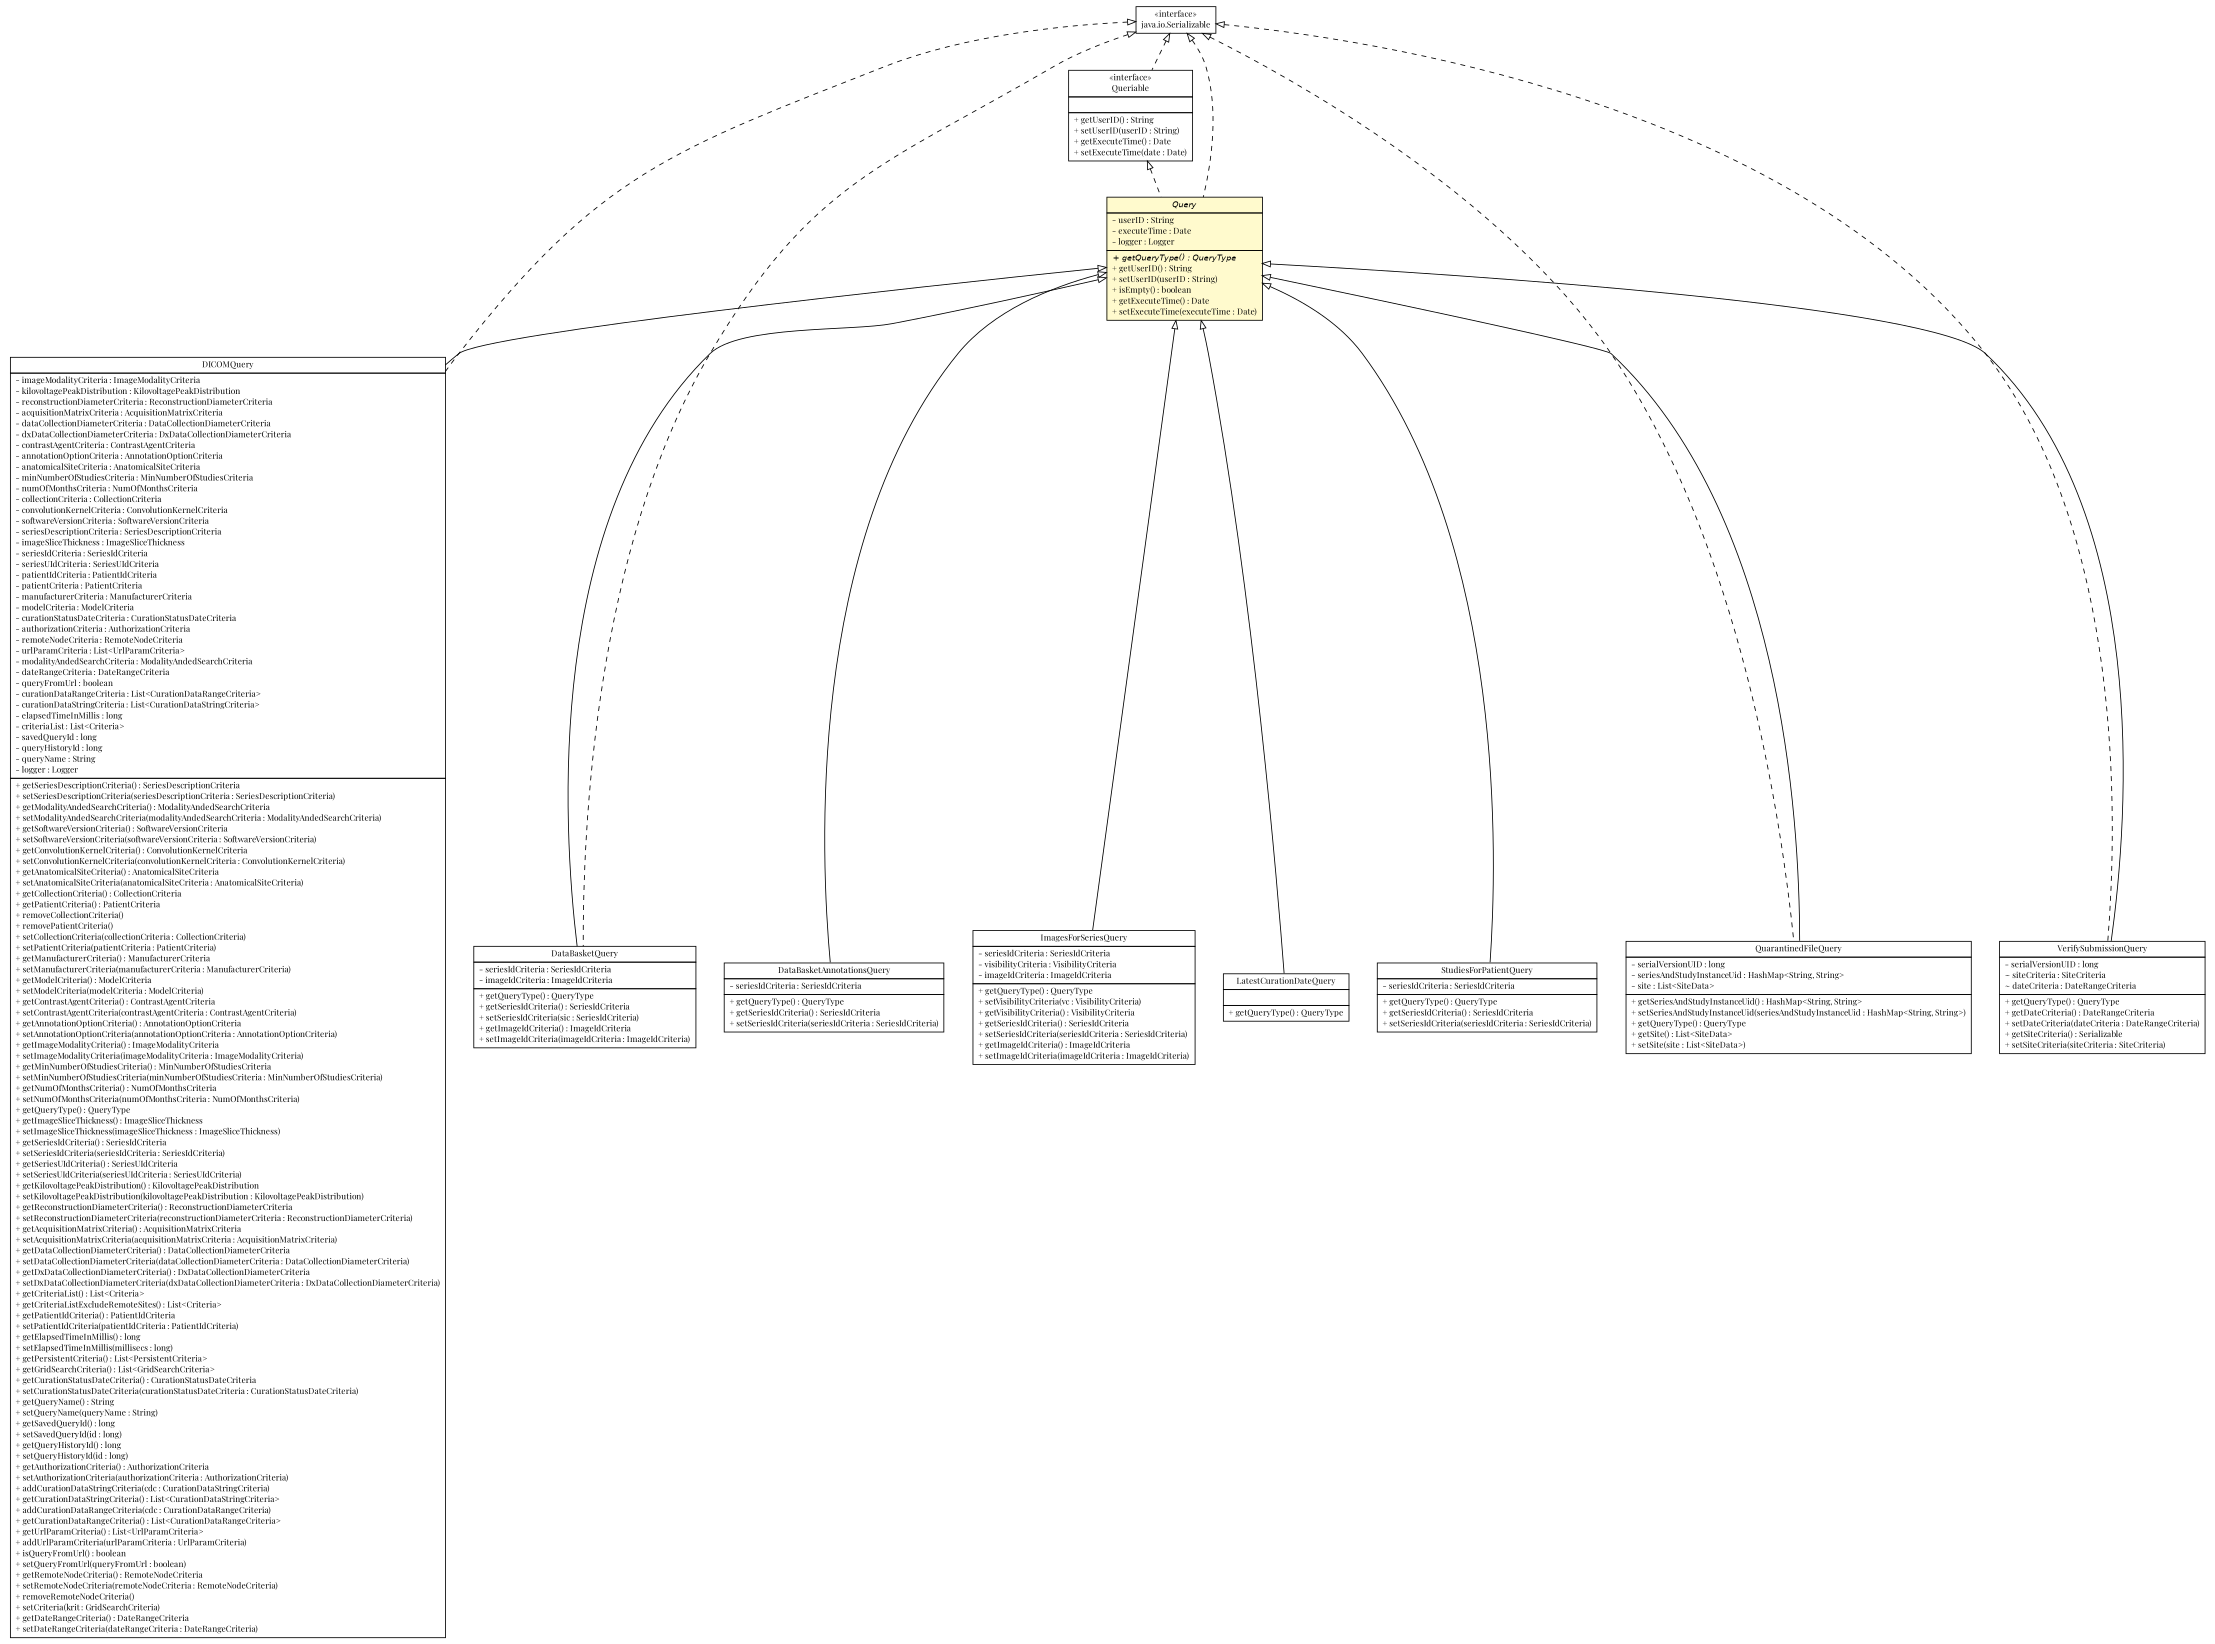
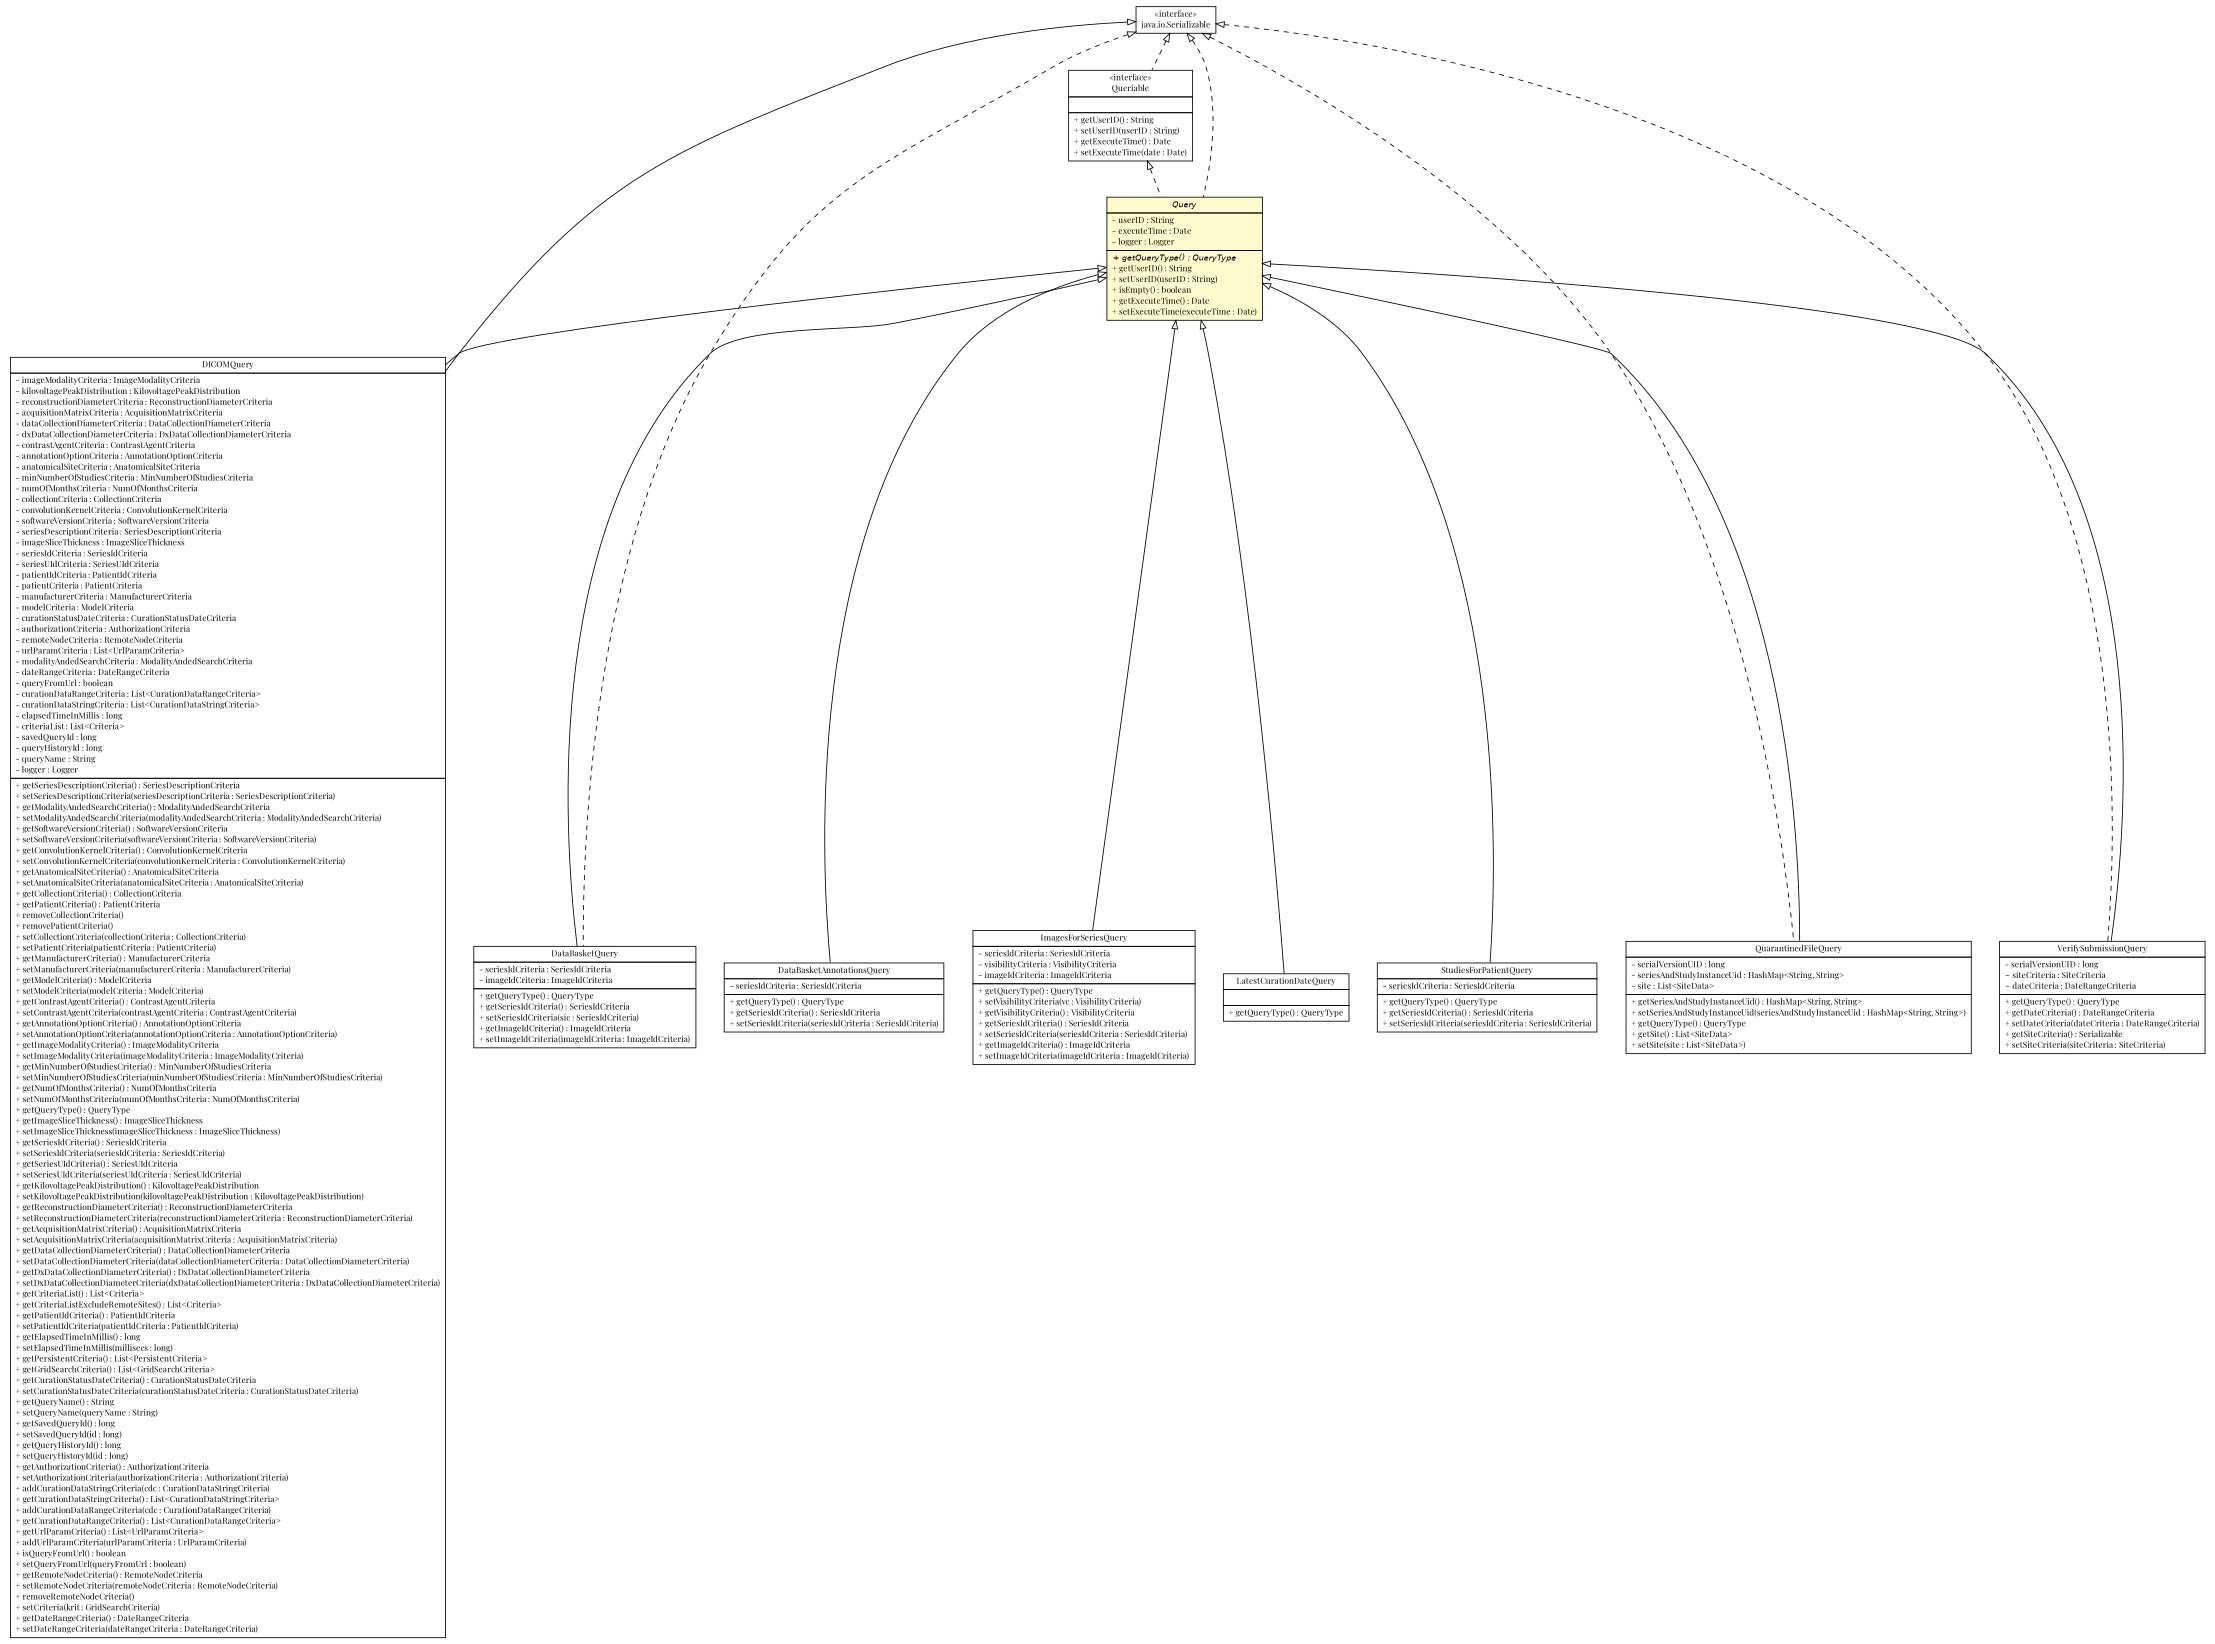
(746, 122) -> (746, 122)
